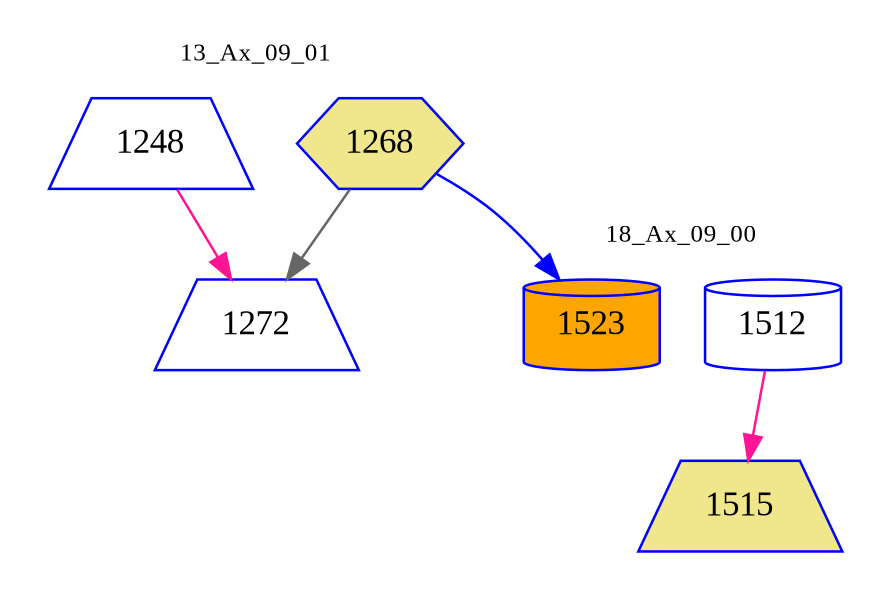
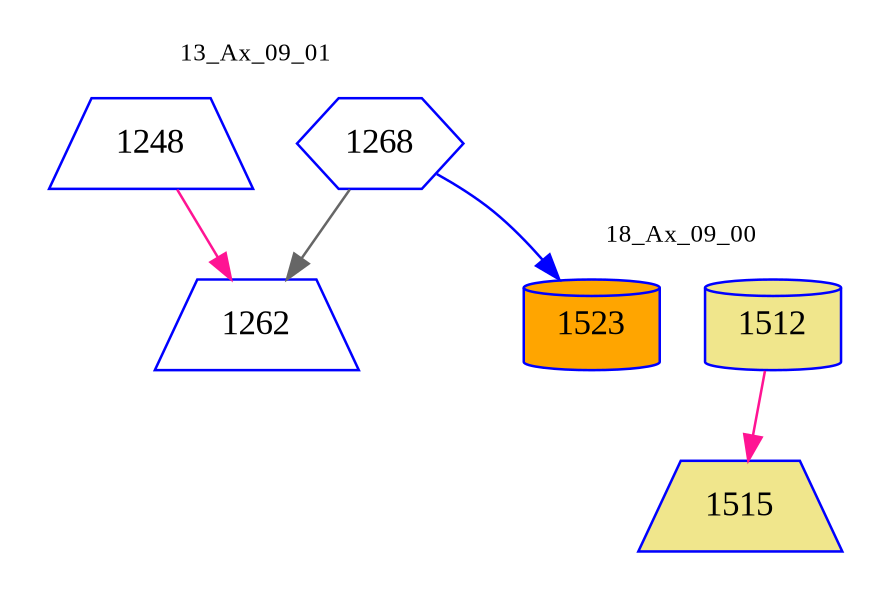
(380, 144) -> (380, 144)
(257, 325) -> (257, 325)
(773, 325) -> (773, 325)
